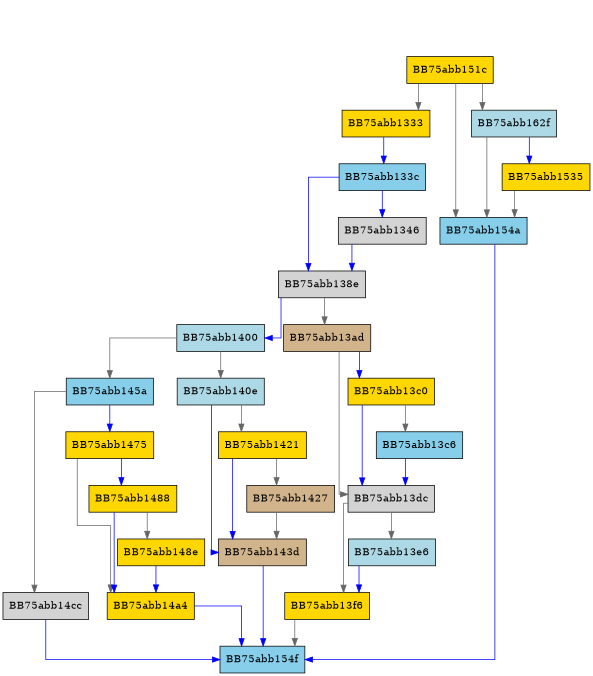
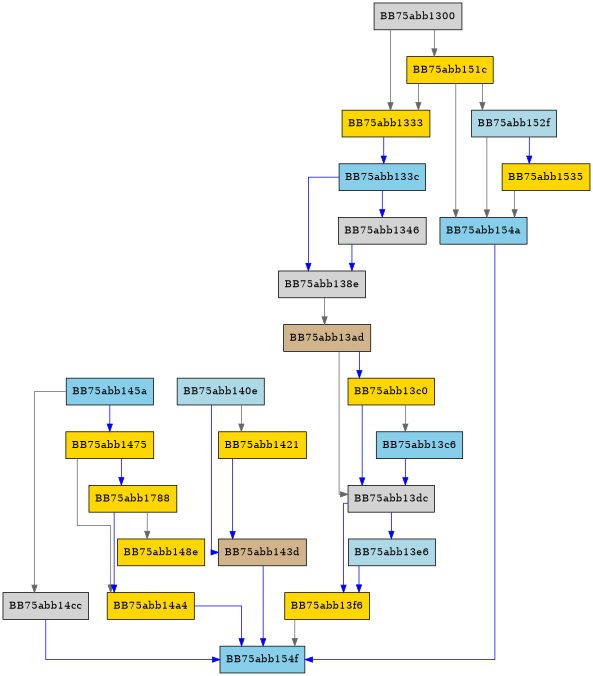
none -> (418, 16)
(514, 124) -> (514, 124)
(221, 338) -> none
(133, 499) -> (133, 499)
(291, 499) -> none
(391, 522) -> (391, 522)
(344, 542) -> (344, 542)
(156, 575) -> none
